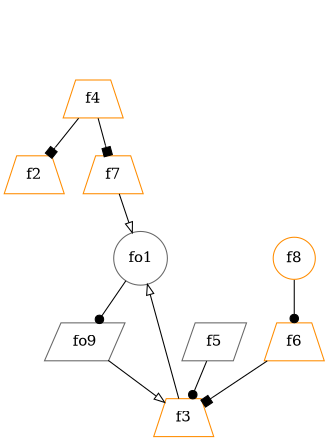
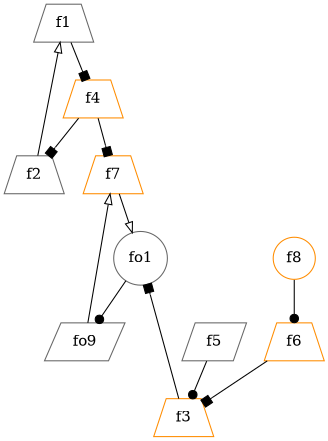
none -> (64, 23)
(34, 175) -> (34, 175)
(165, 347) -> (165, 347)
(132, 378) -> (98, 264)
